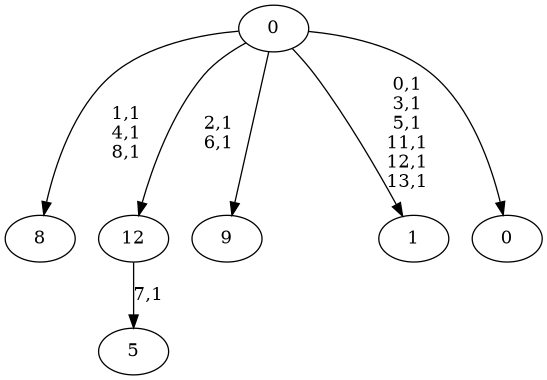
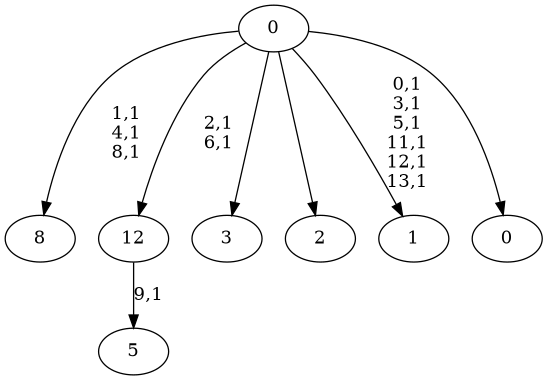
(227, 239) -> (227, 239)
none -> (320, 239)
(149, 295) -> (149, 295)
